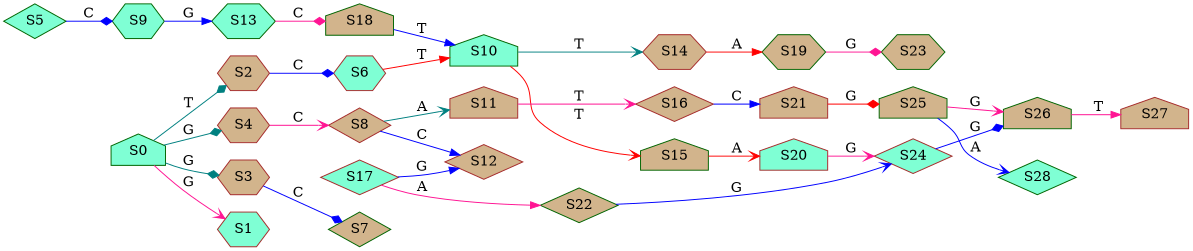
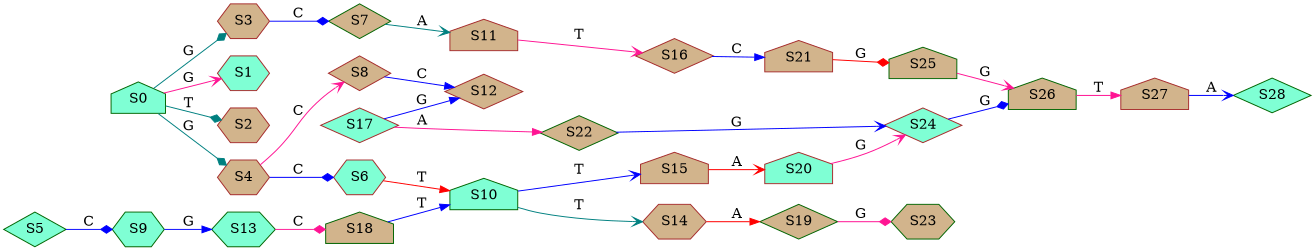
(794, 52) -> (799, 222)
(296, 73) -> (296, 177)
(412, 116) -> (413, 28)
(553, 132) -> (574, 183)
(964, 150) -> (1206, 95)
(674, 156) -> (674, 170)
